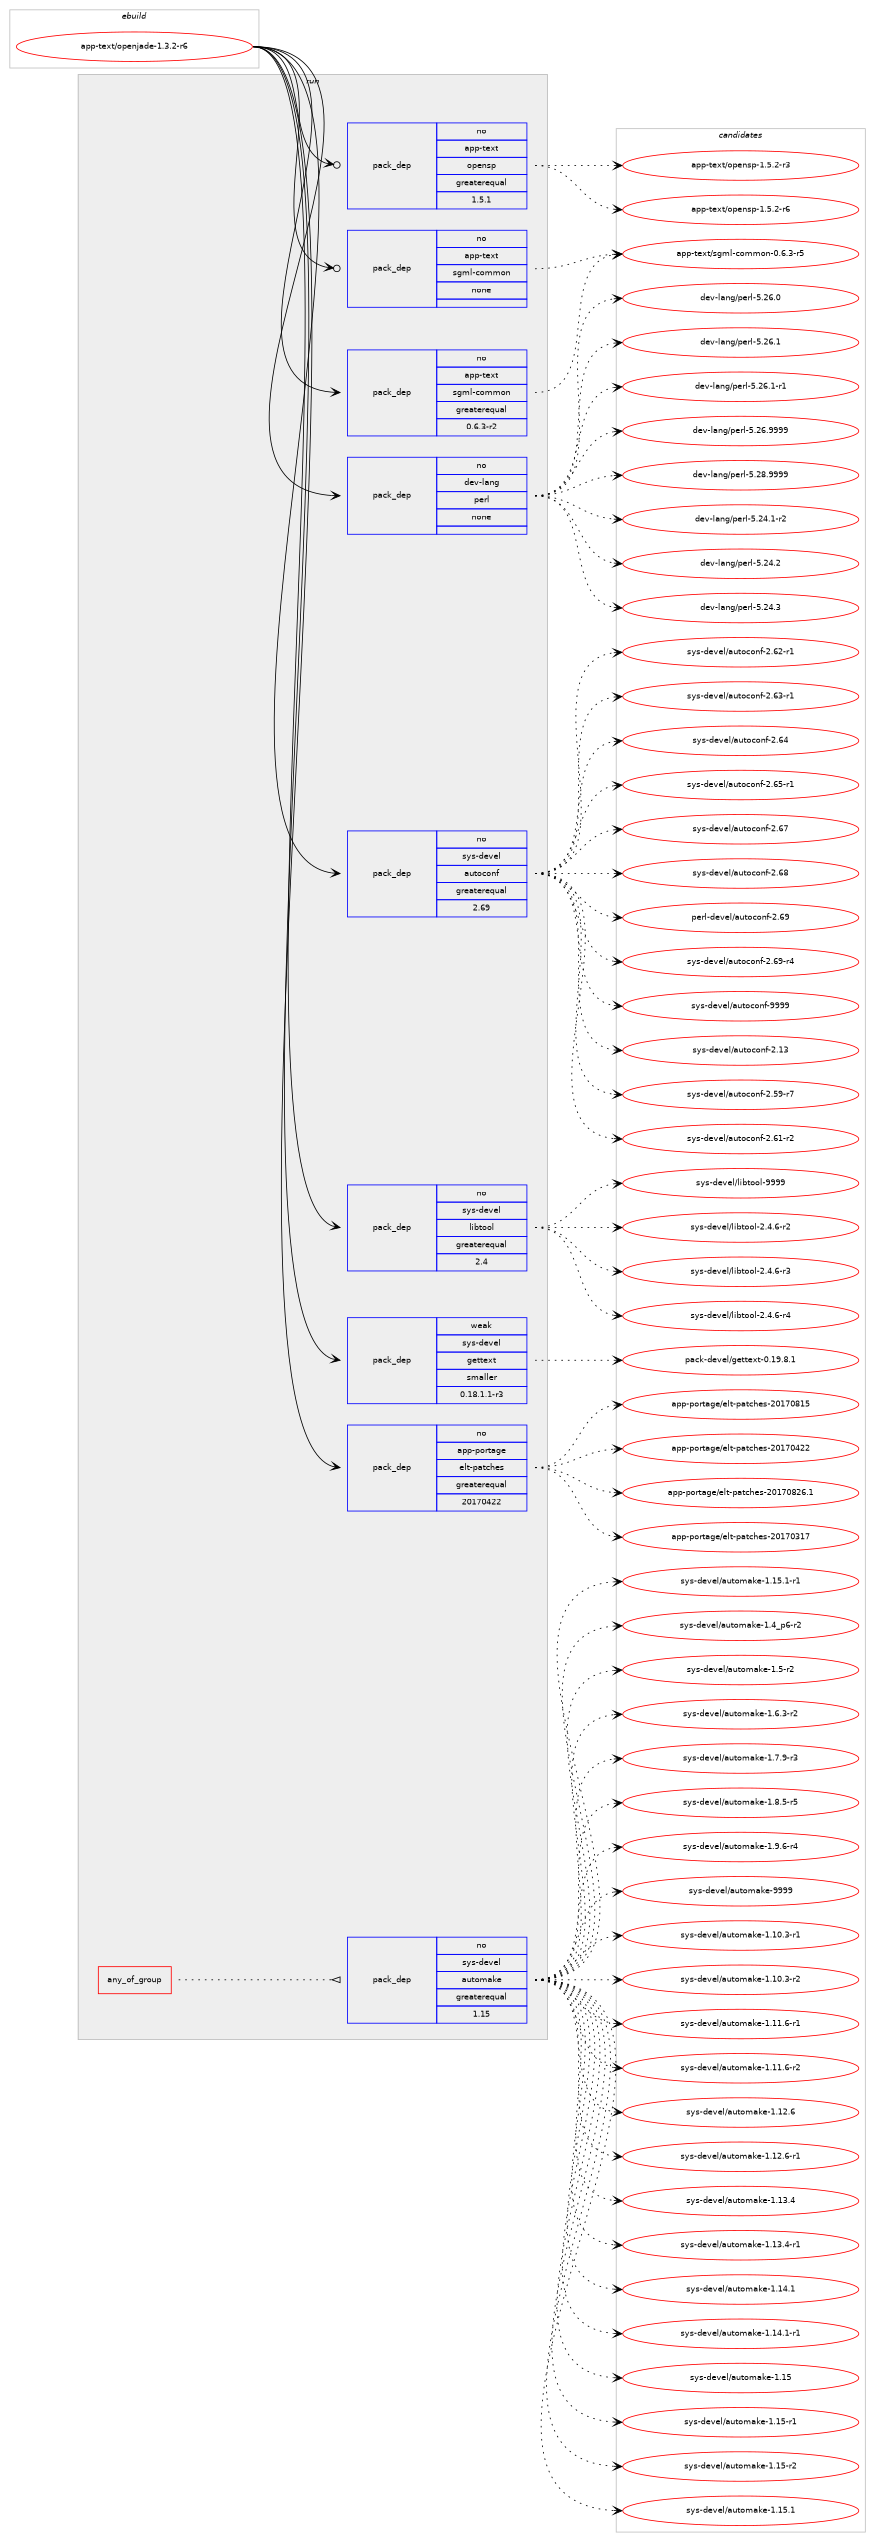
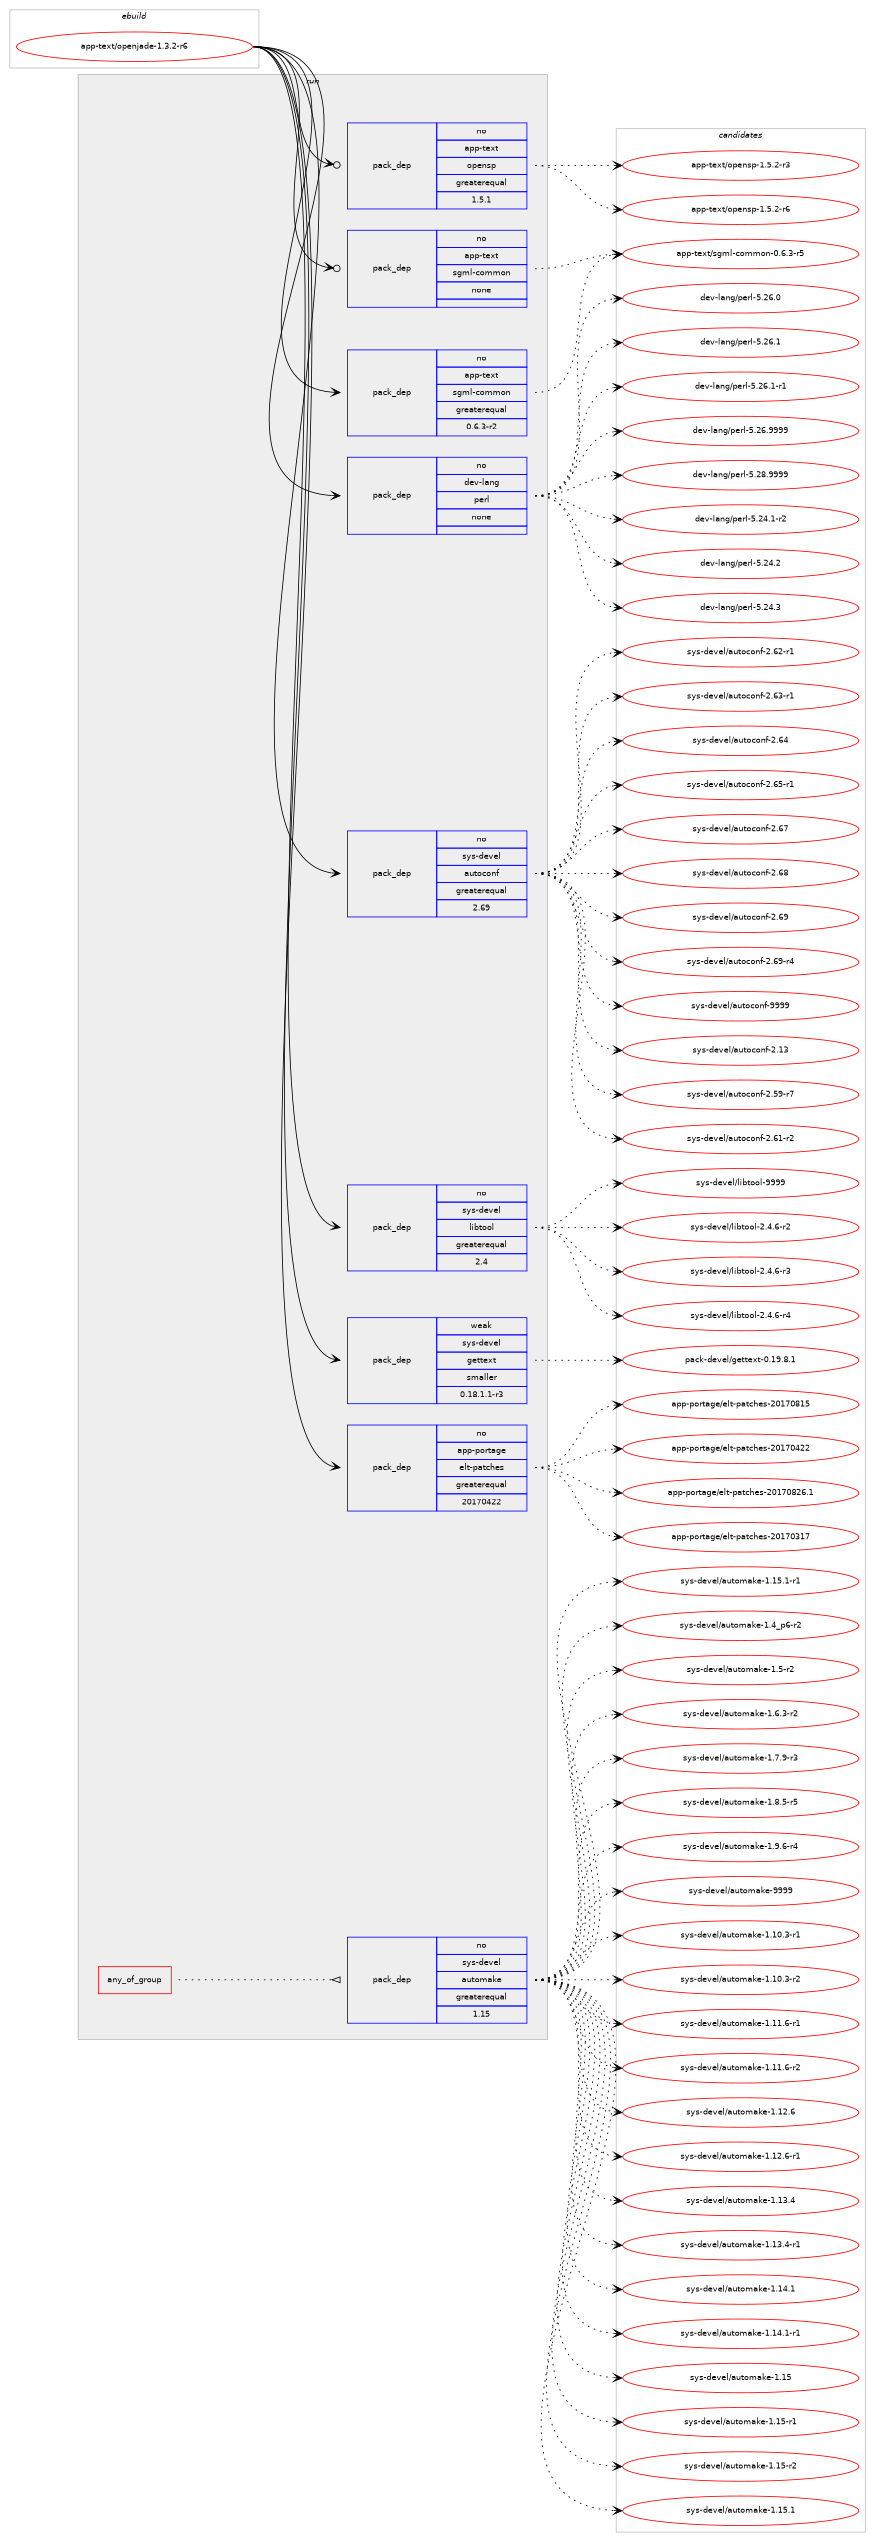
(741, 918) -> (741, 918)
